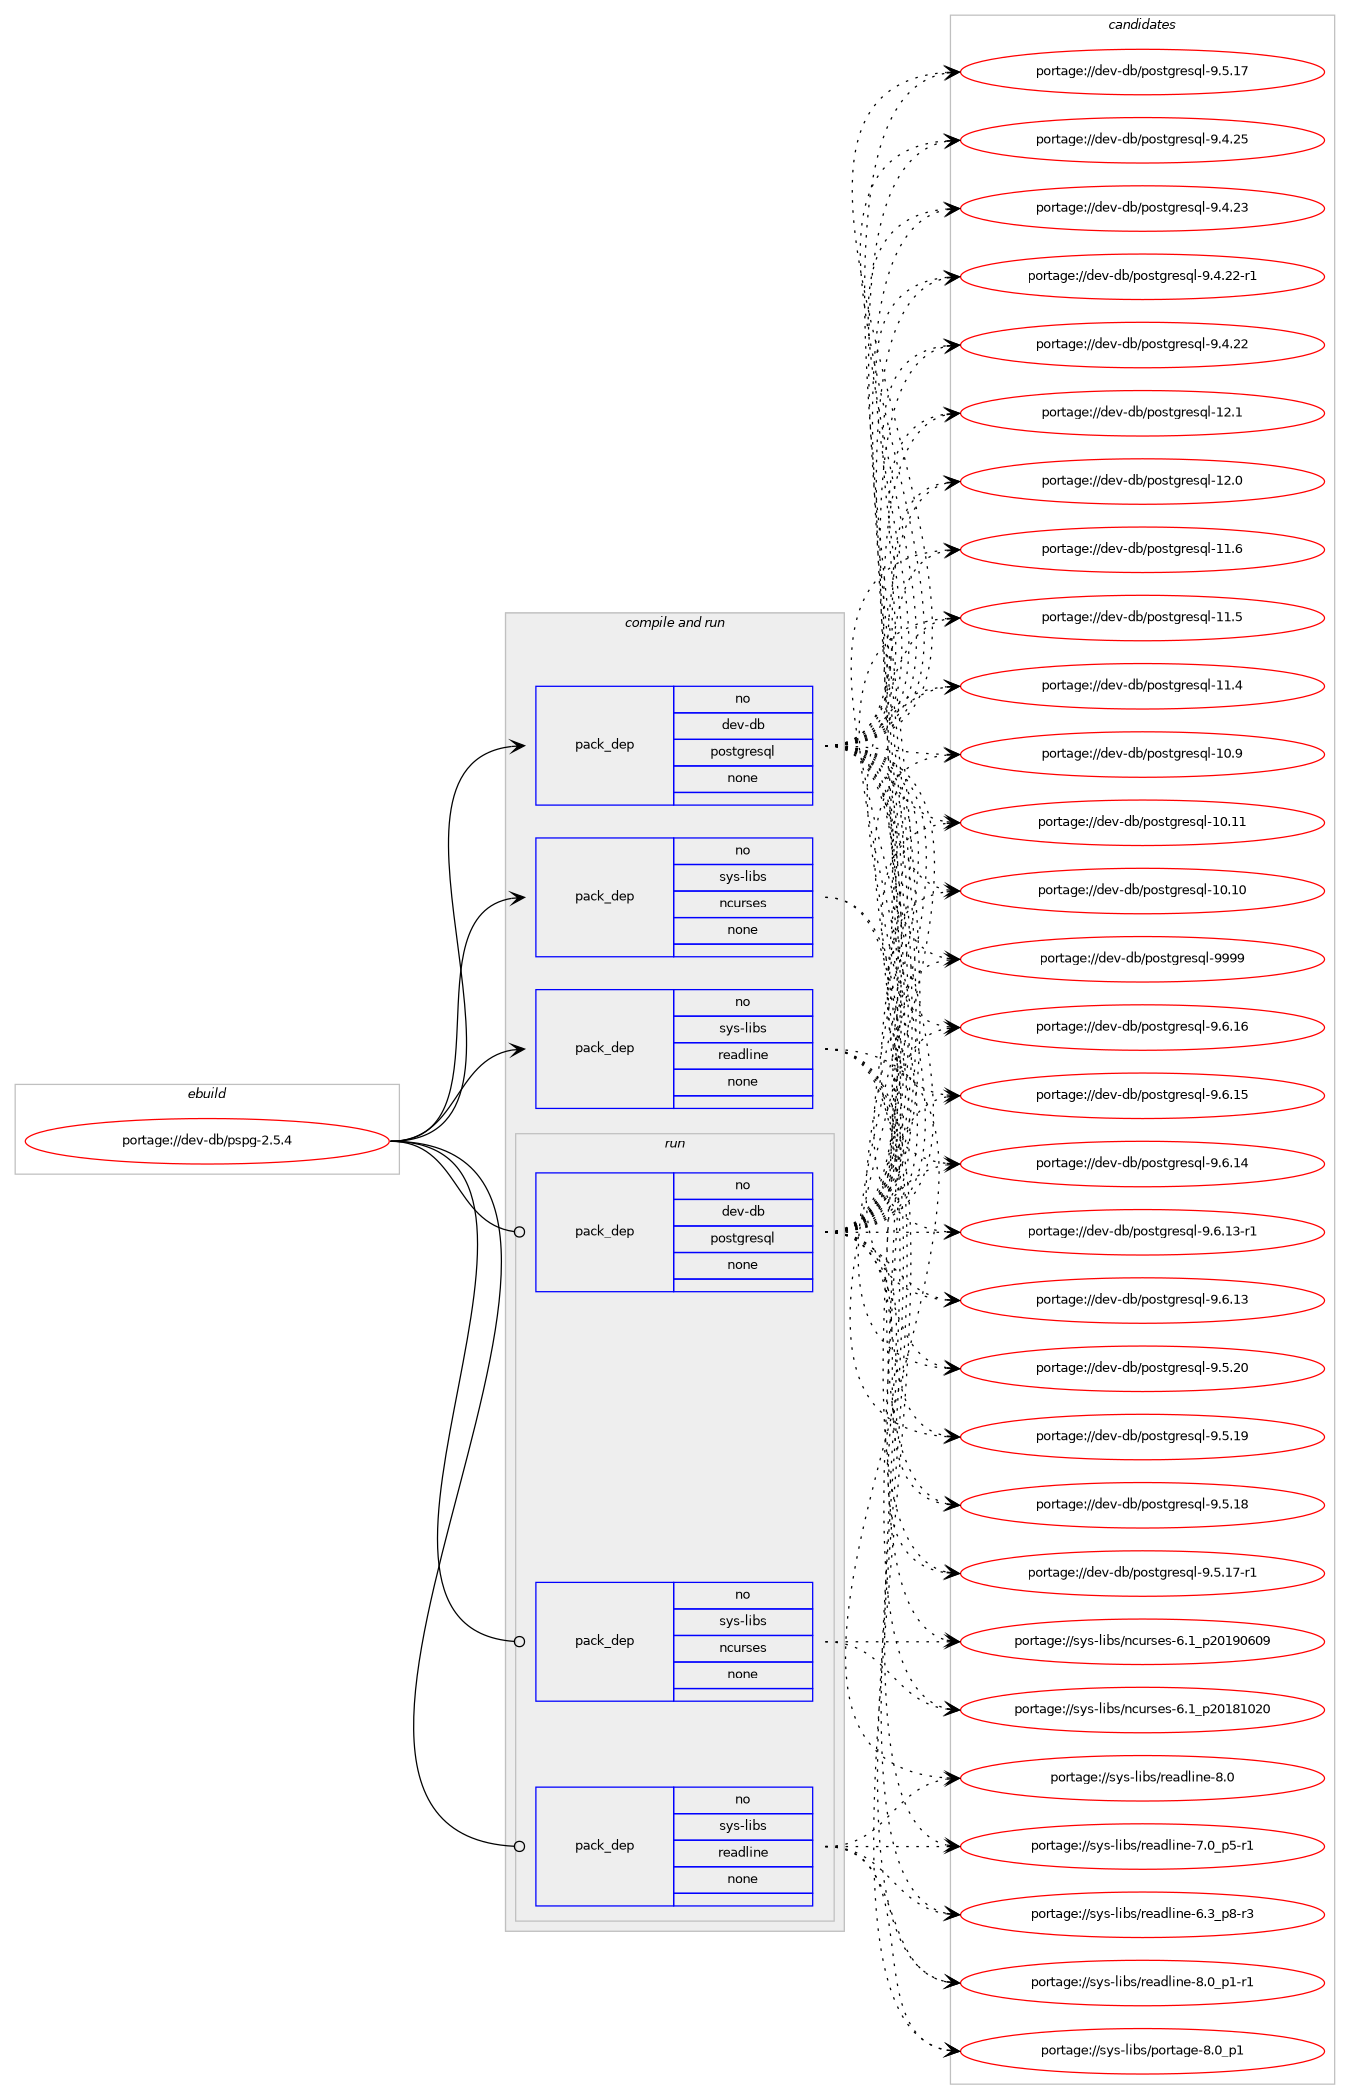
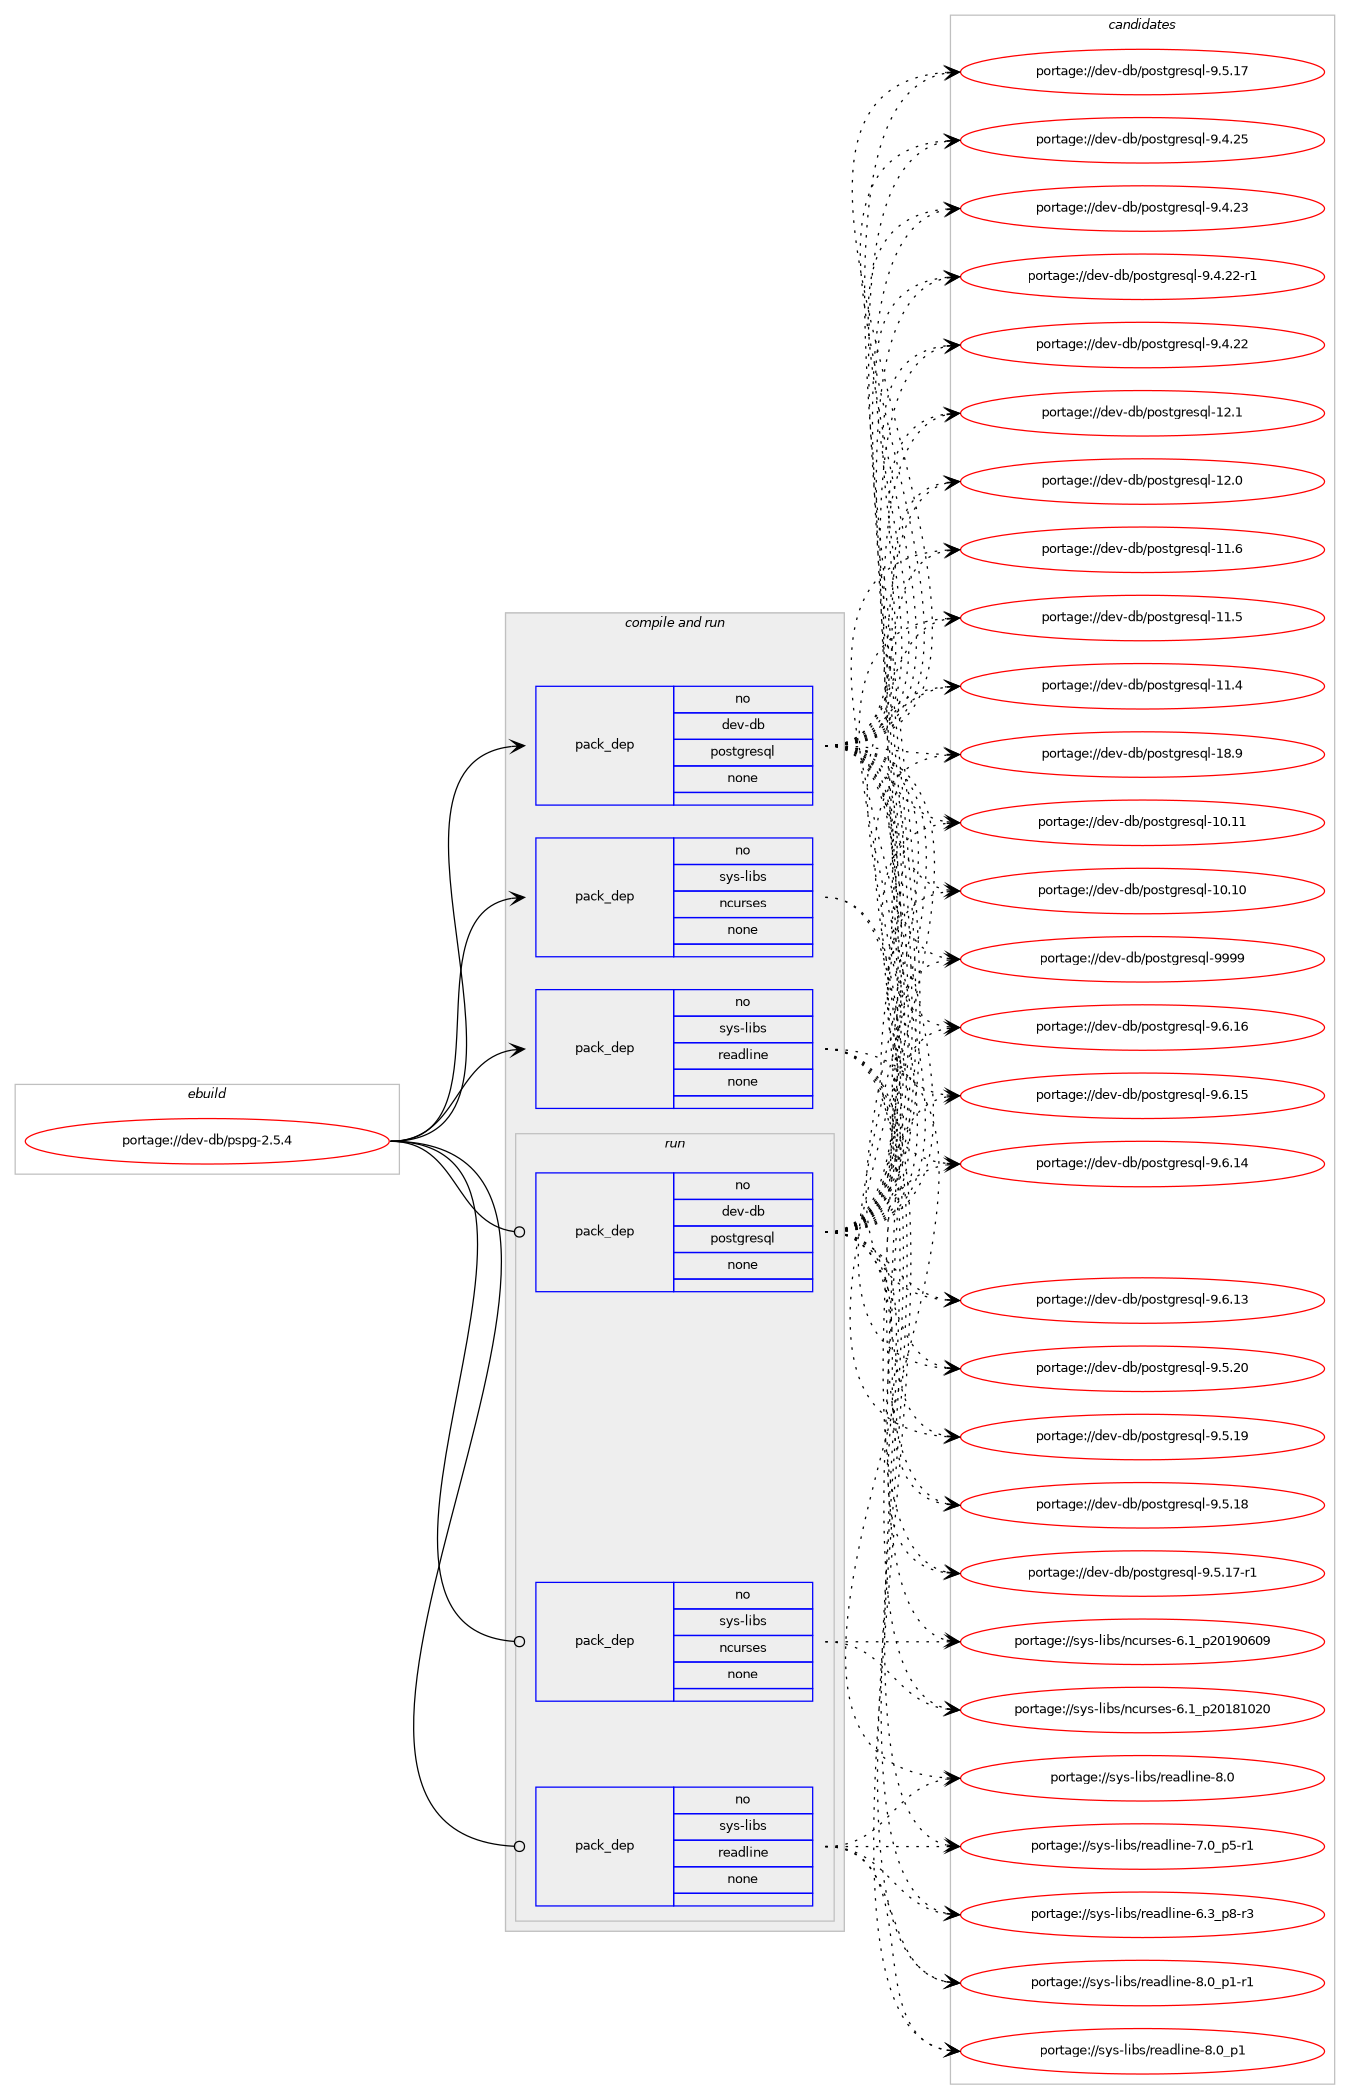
(1143, 755) -> (1143, 755)
(1143, 1232) -> none
(1143, 2051) -> (1143, 2051)
